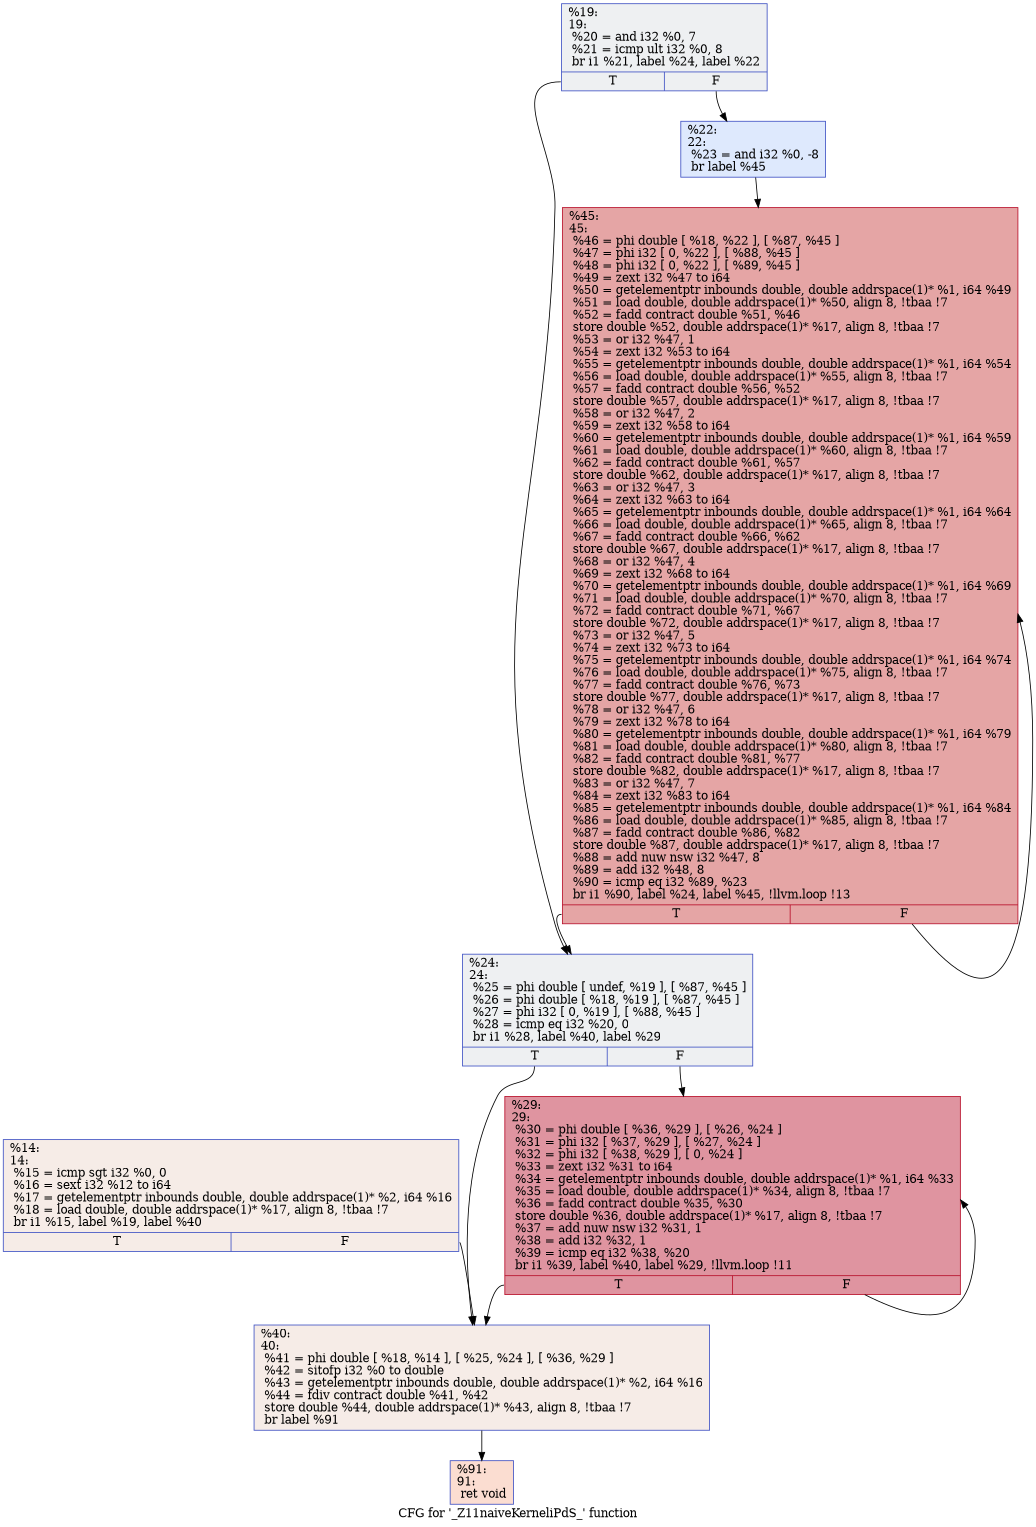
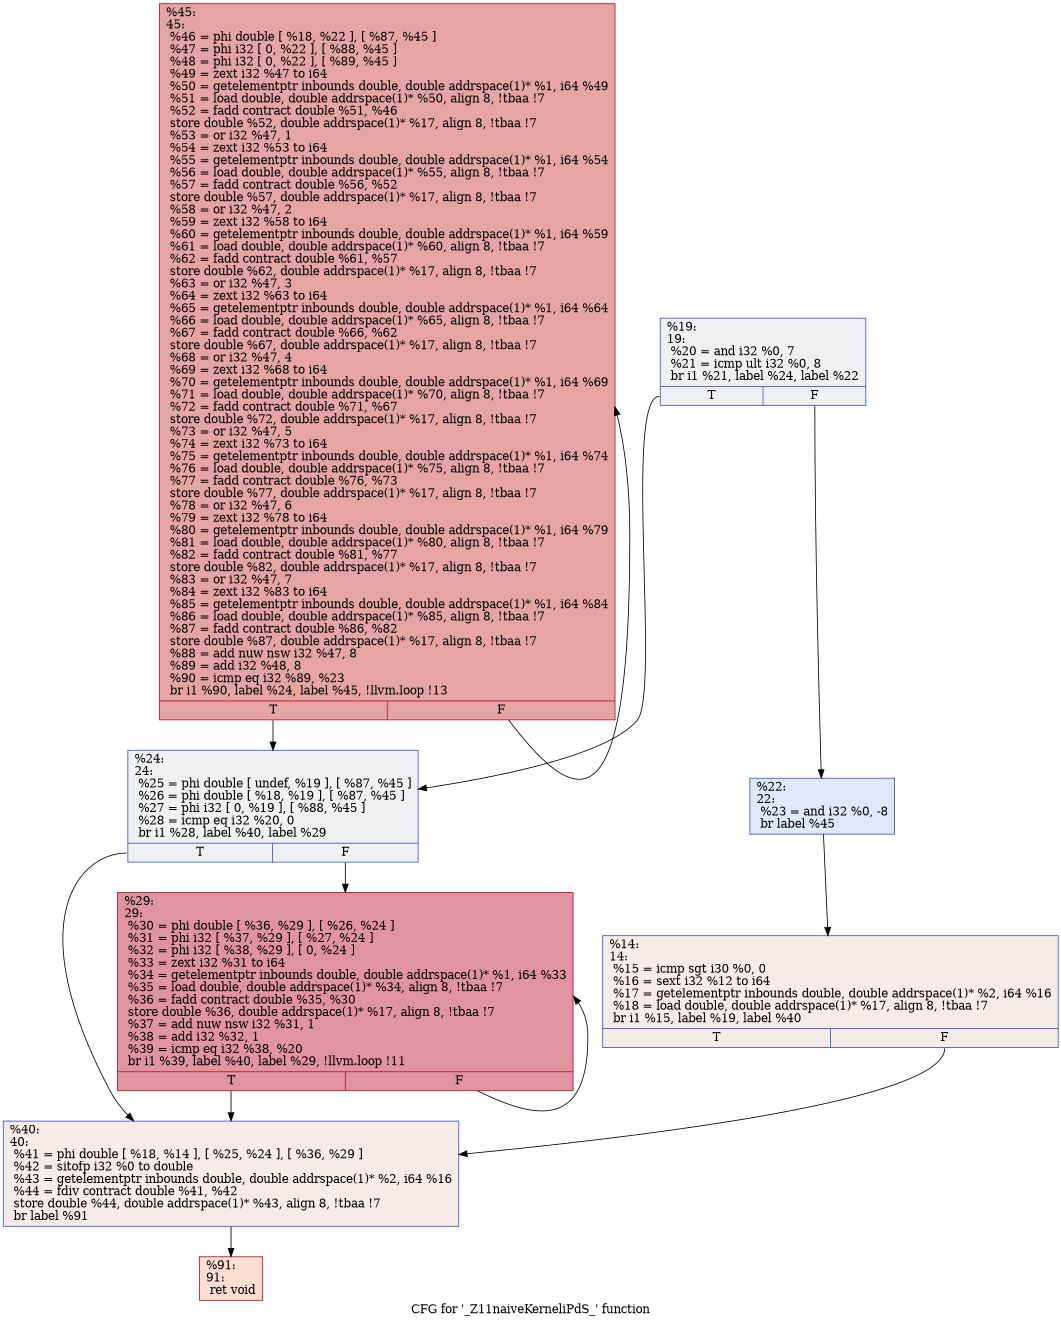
(757, 188) -> (826, 881)
(88, 1173) -> (688, 969)
(482, 1482) -> (231, 1279)
